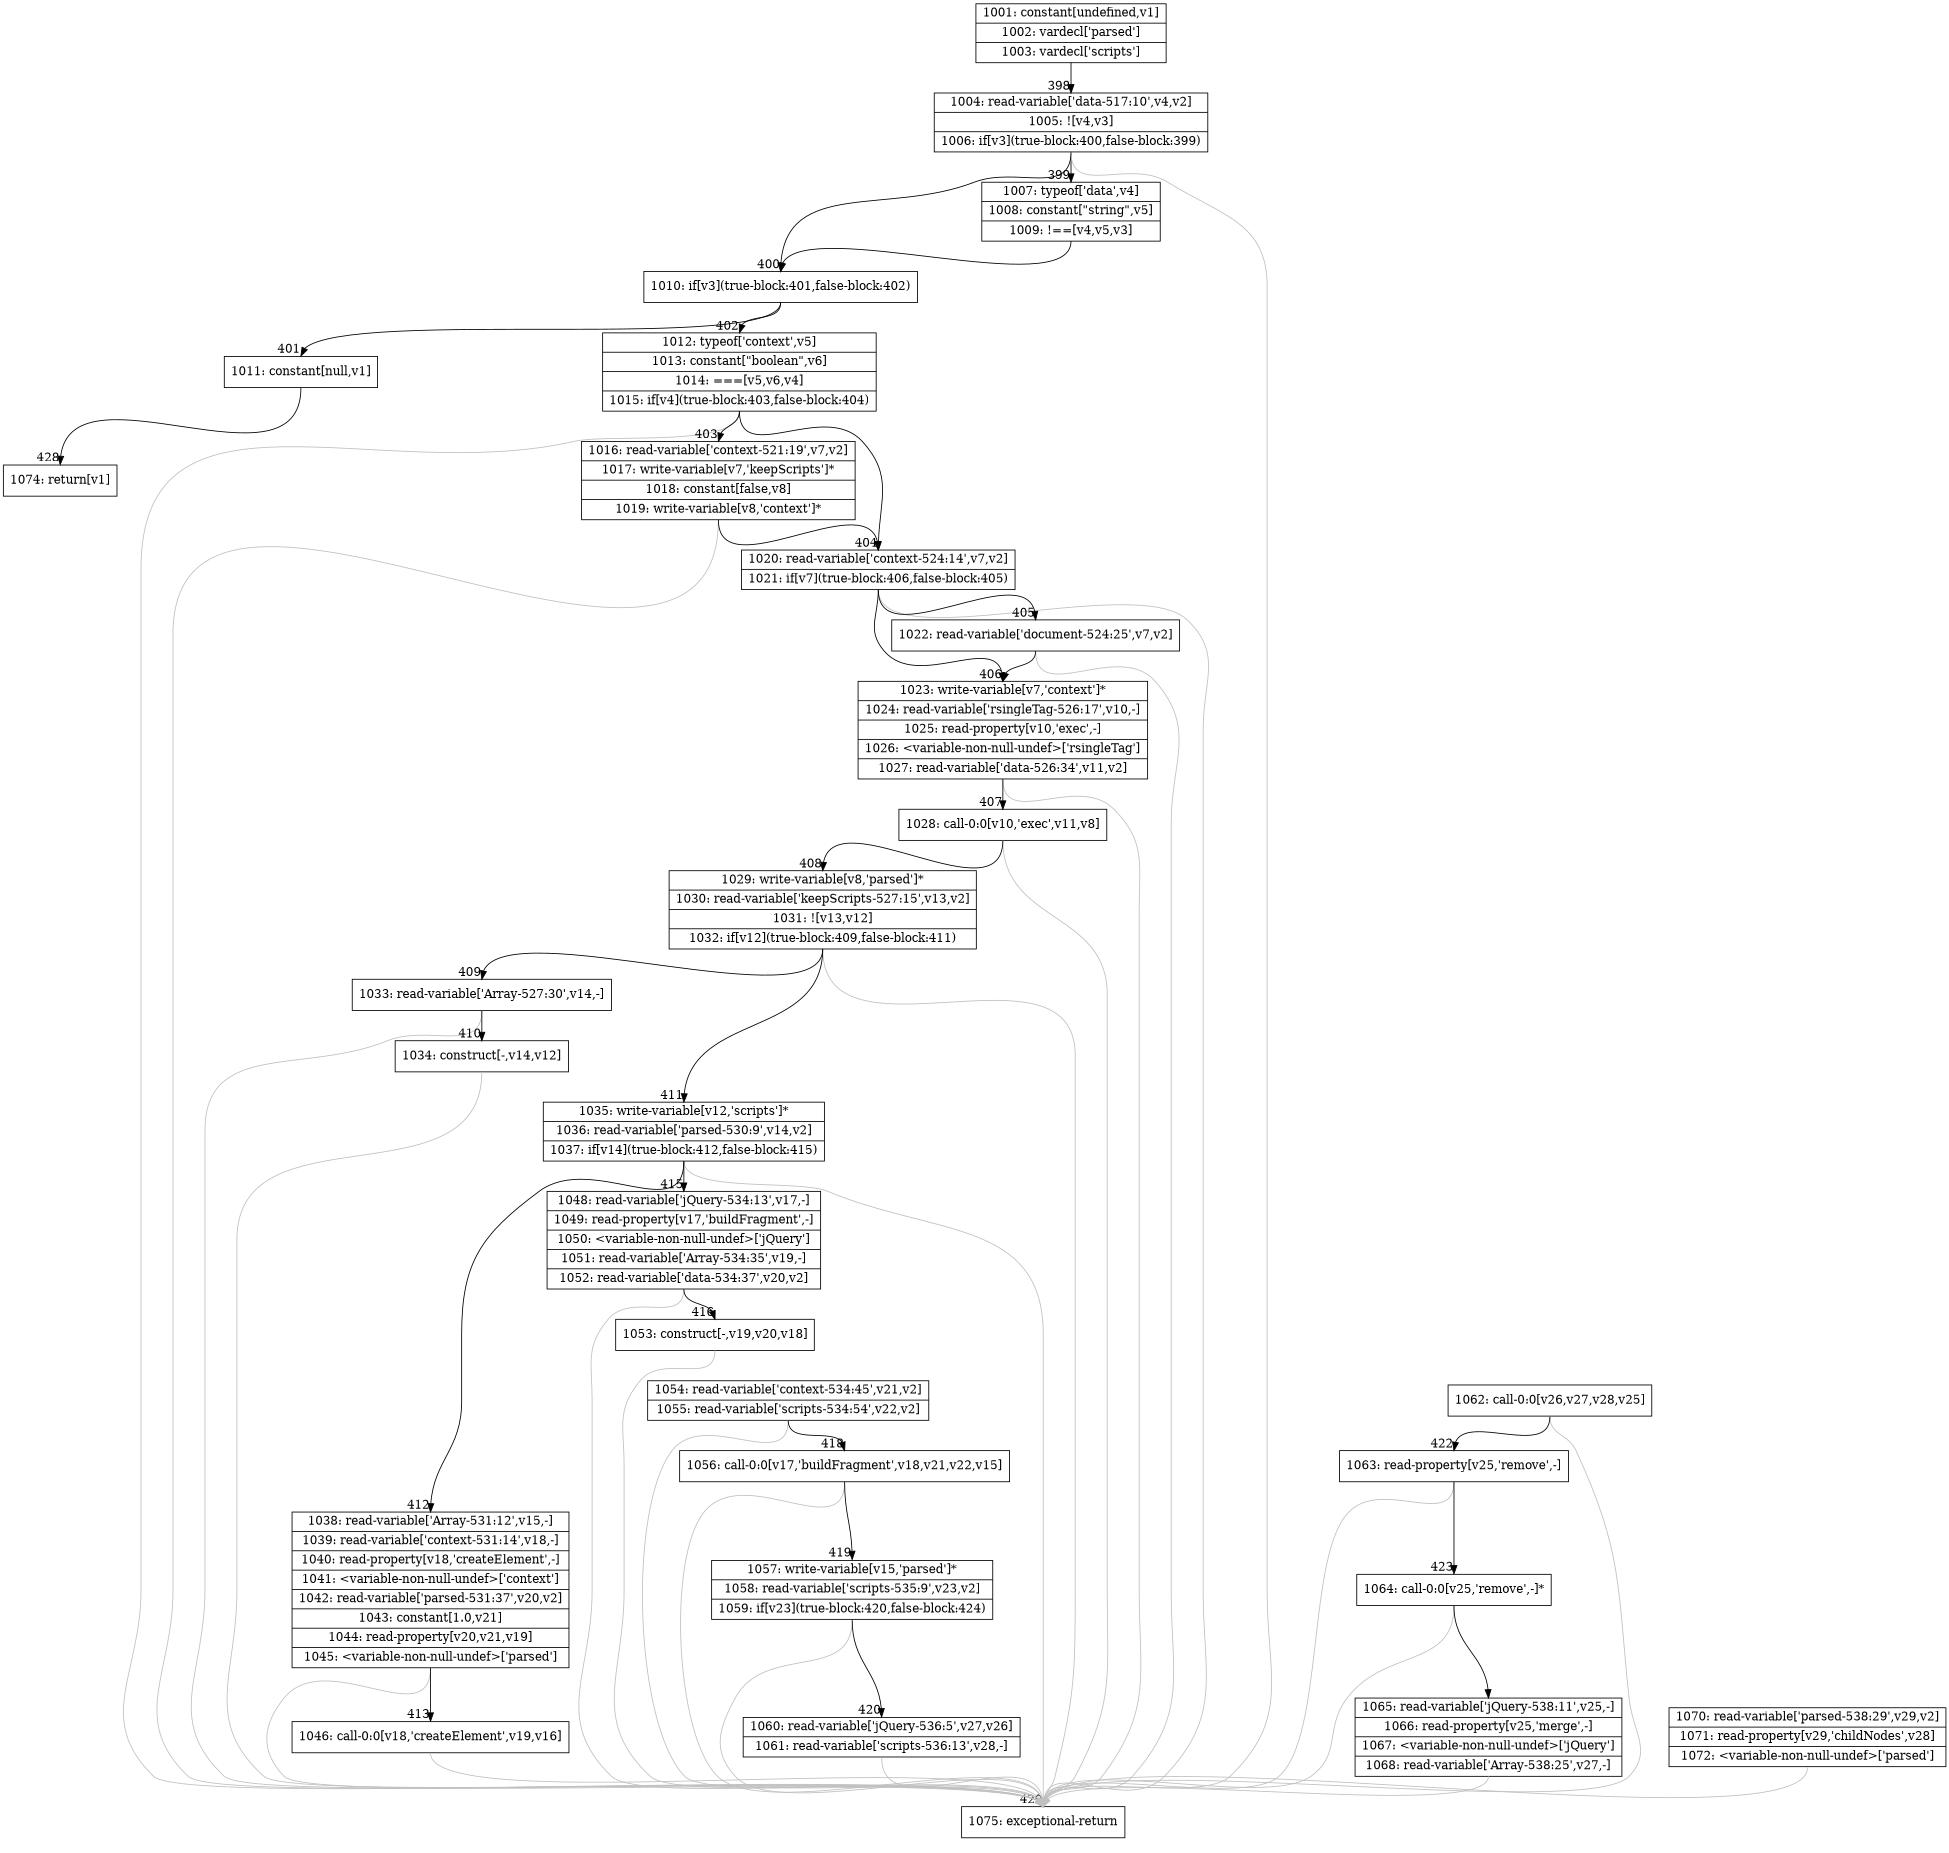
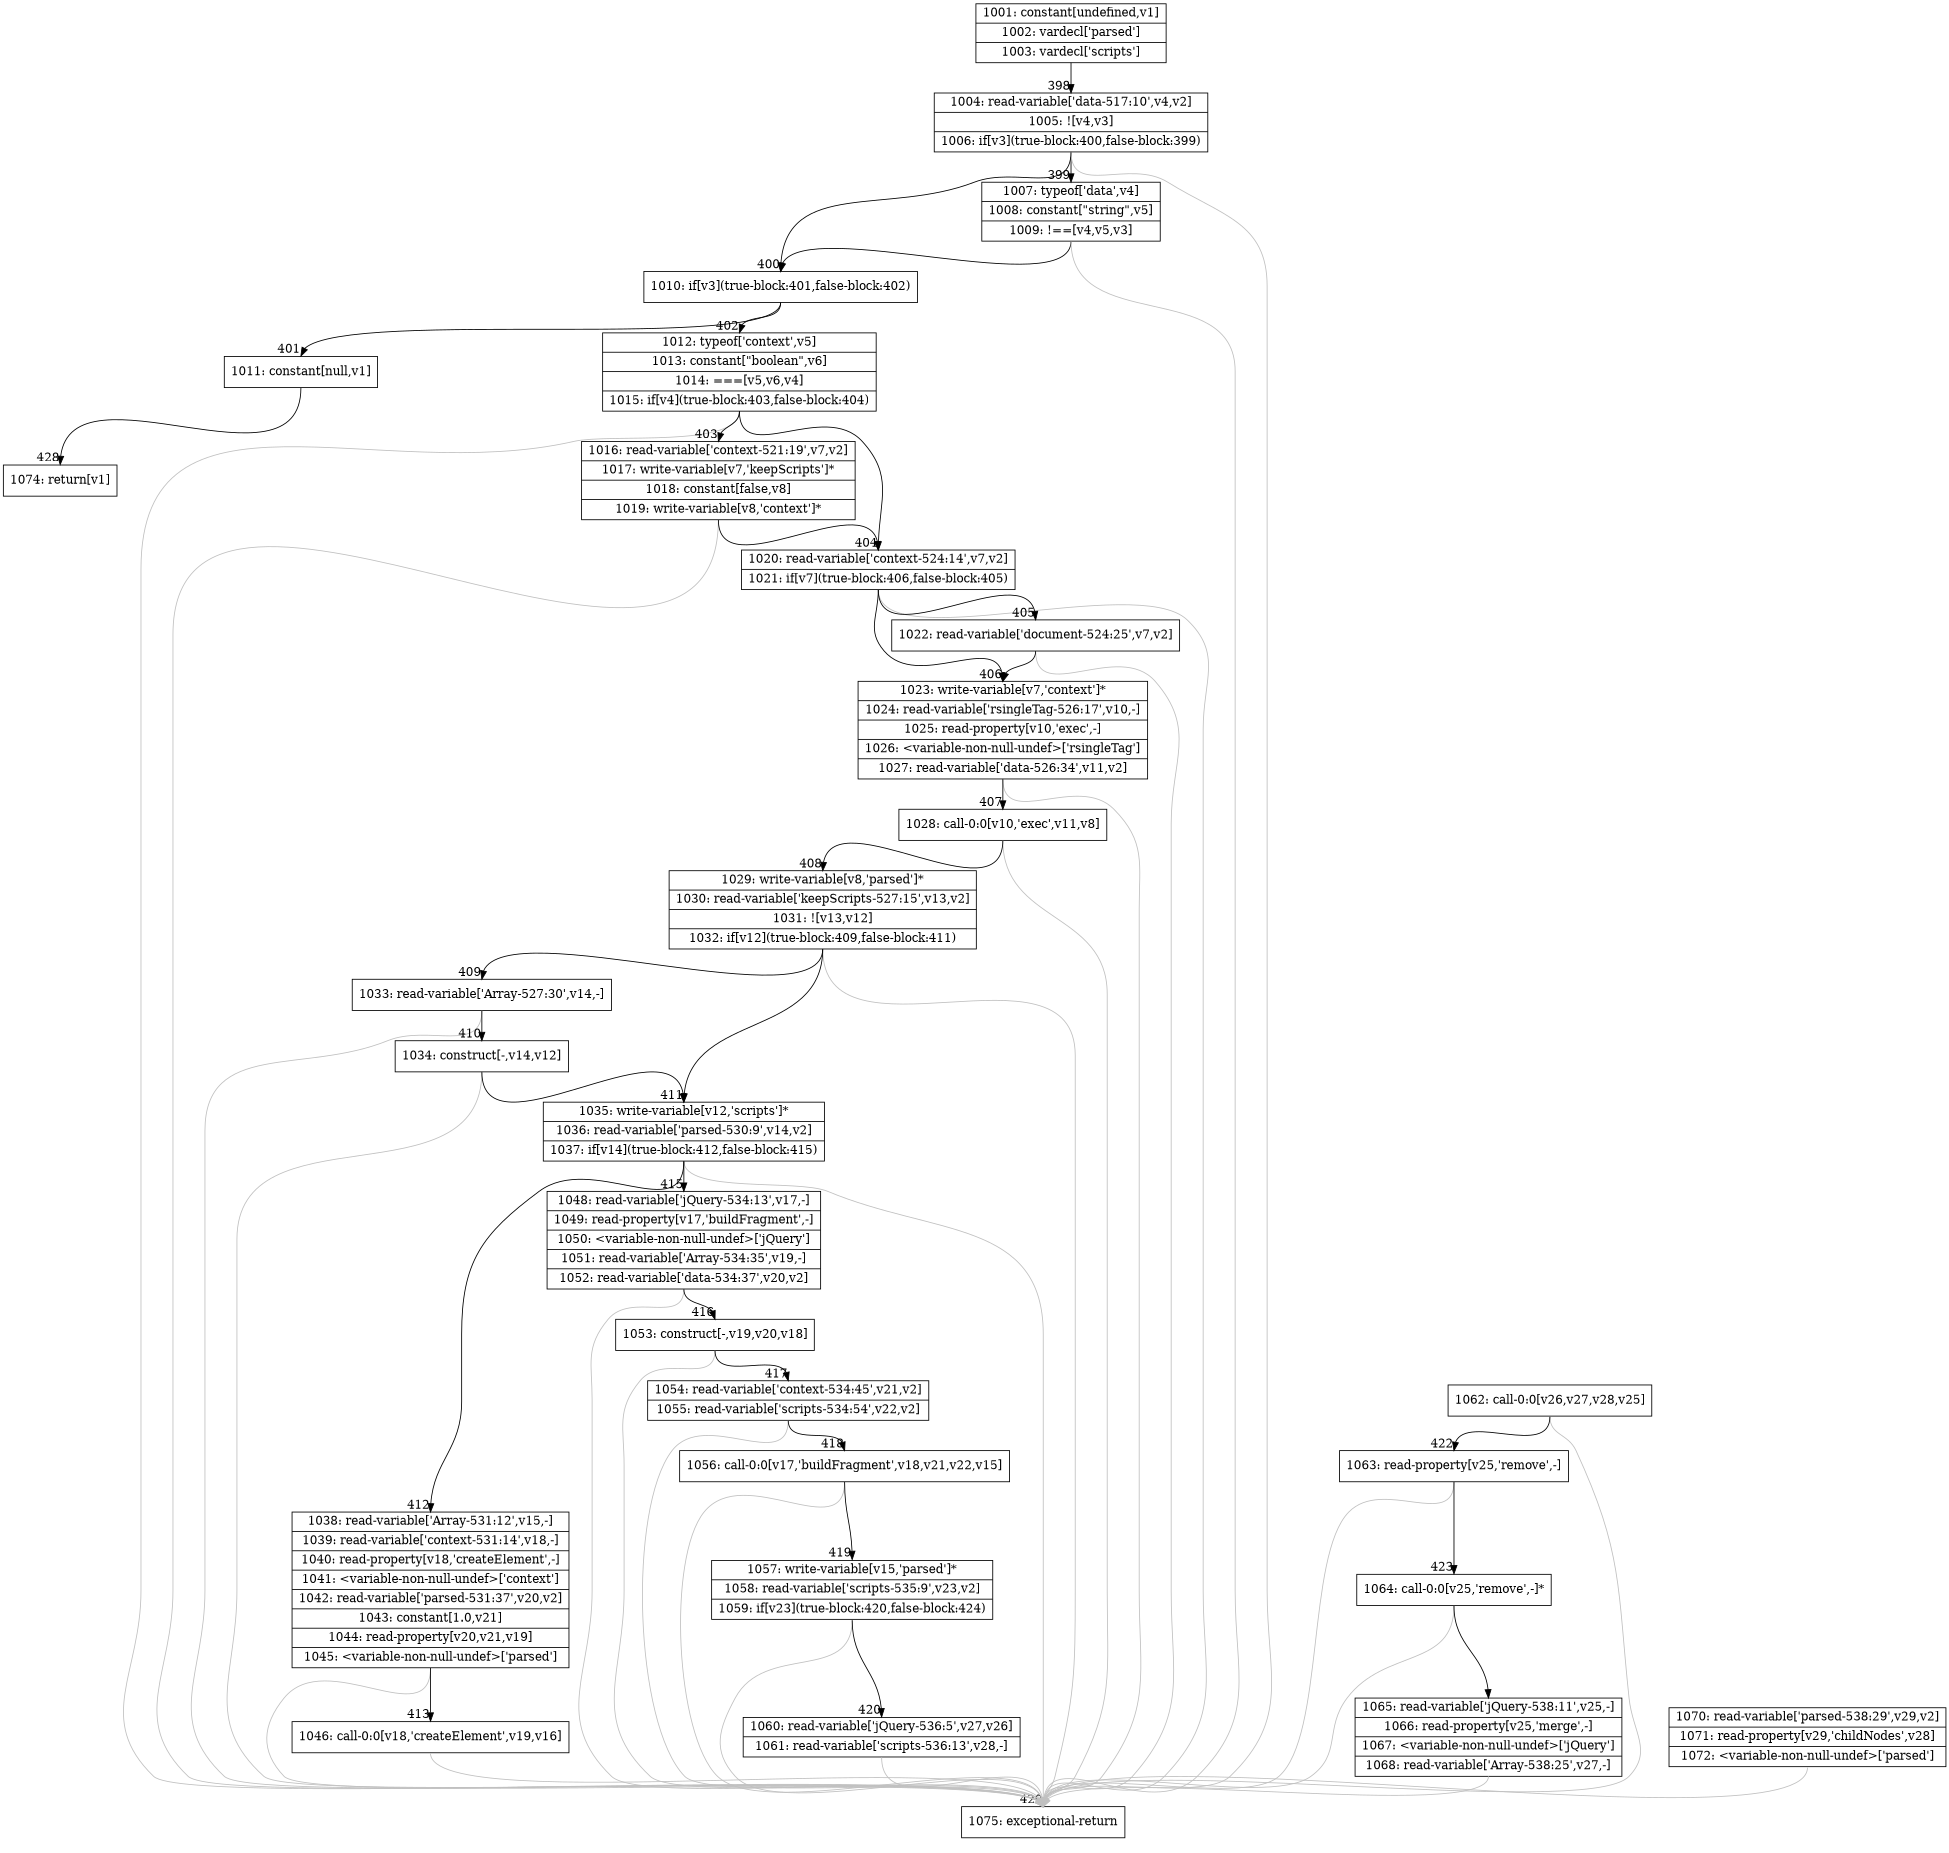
none -> (1235, 1049)
none -> (579, 1088)
none -> (747, 1366)
